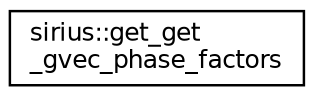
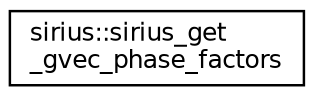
(157, 48) -> (157, 48)
